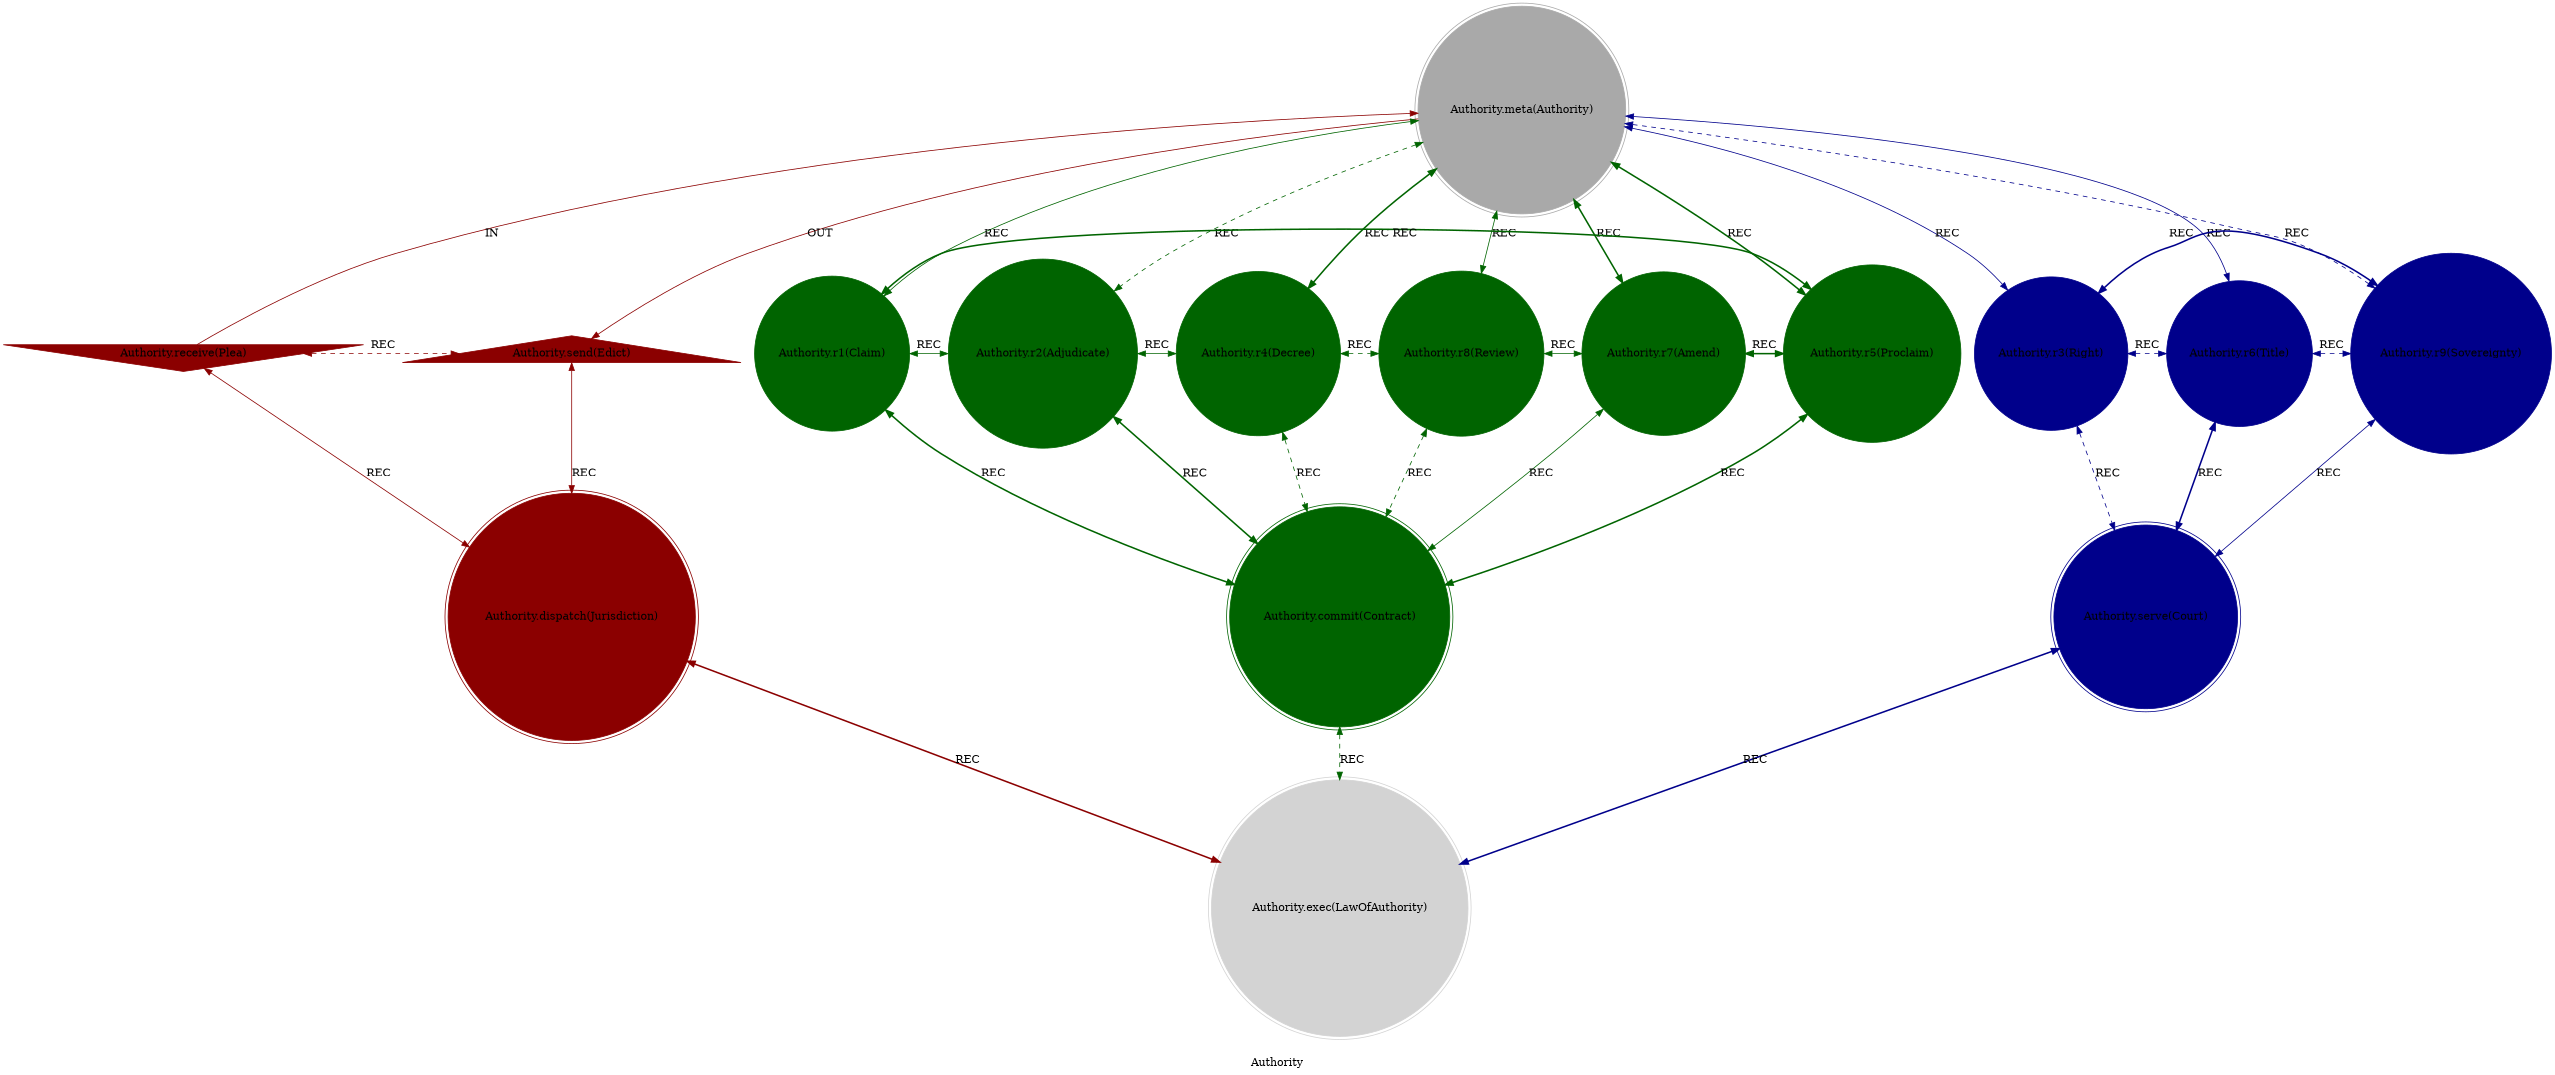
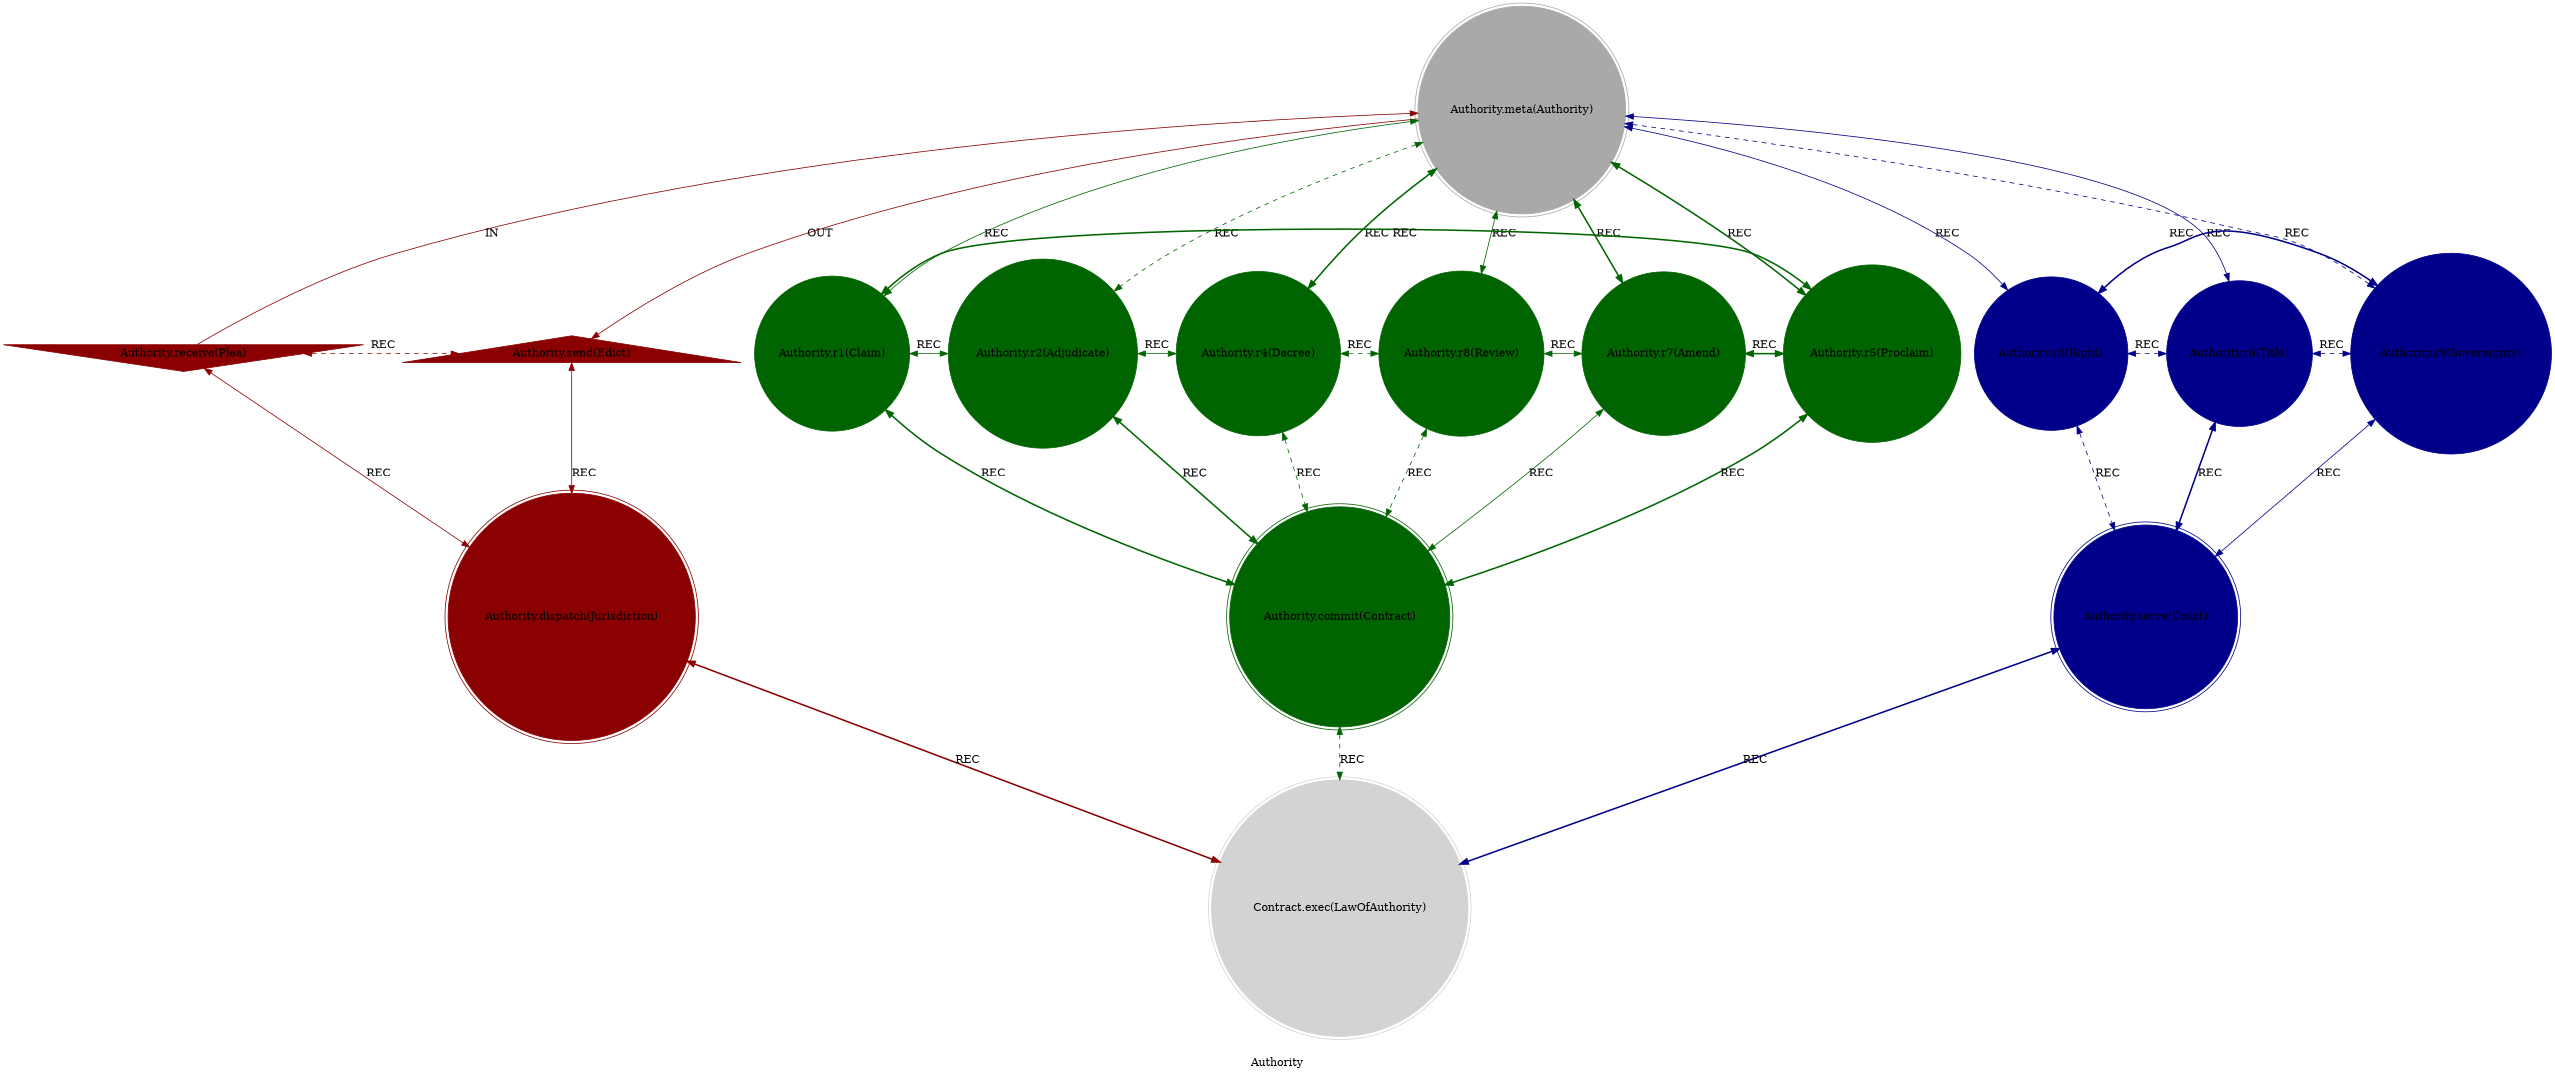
(1340, 908) -> (1340, 908)
